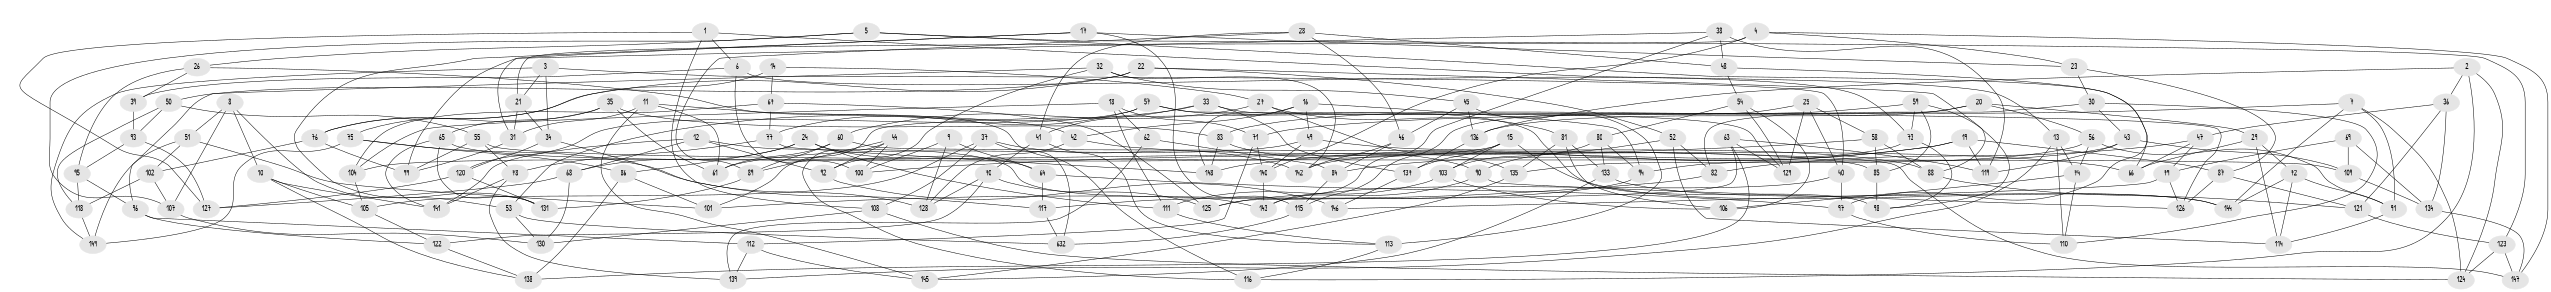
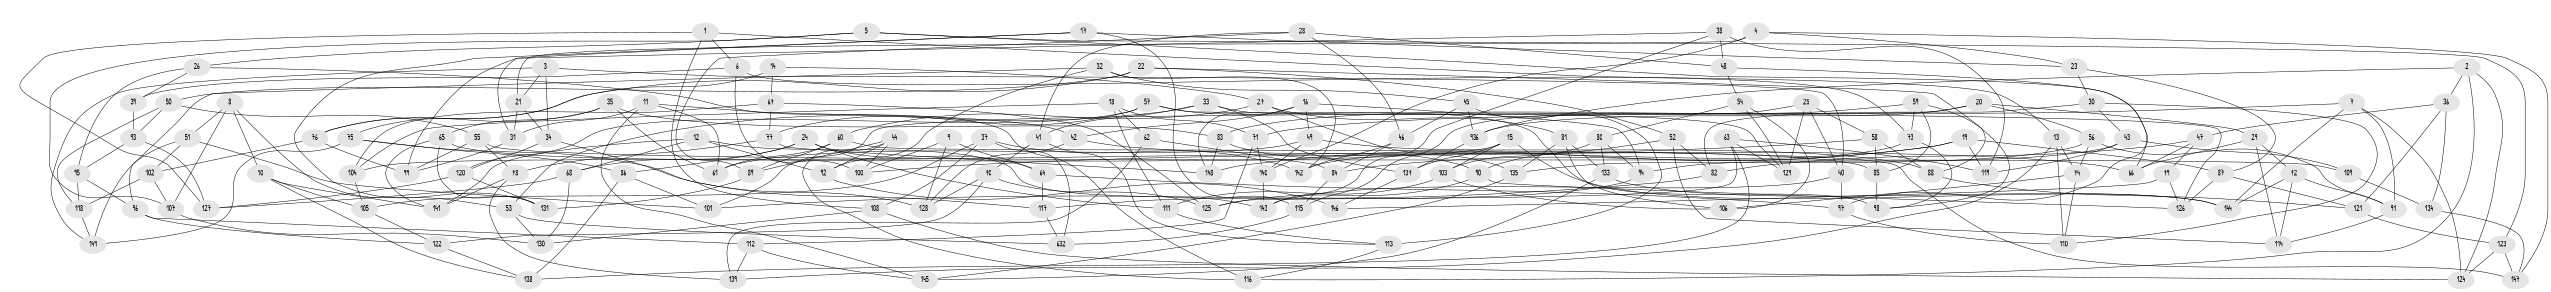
(1474, 138) -> (1474, 138)
(2348, 138) -> none
